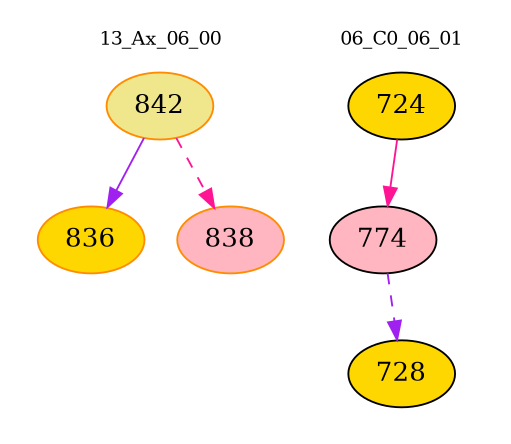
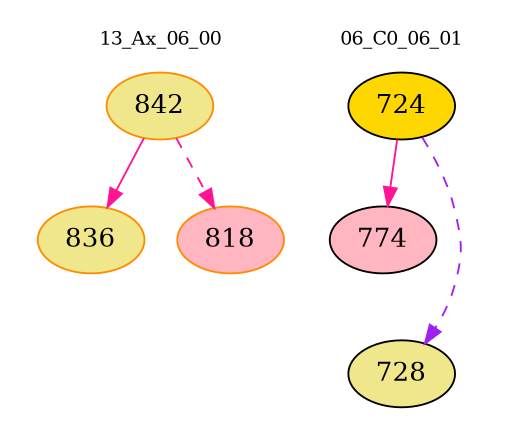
(130, 164) -> (130, 164)
(91, 240) -> (91, 240)
(231, 240) -> (231, 240)
(391, 297) -> (459, 231)
(402, 374) -> (402, 374)
